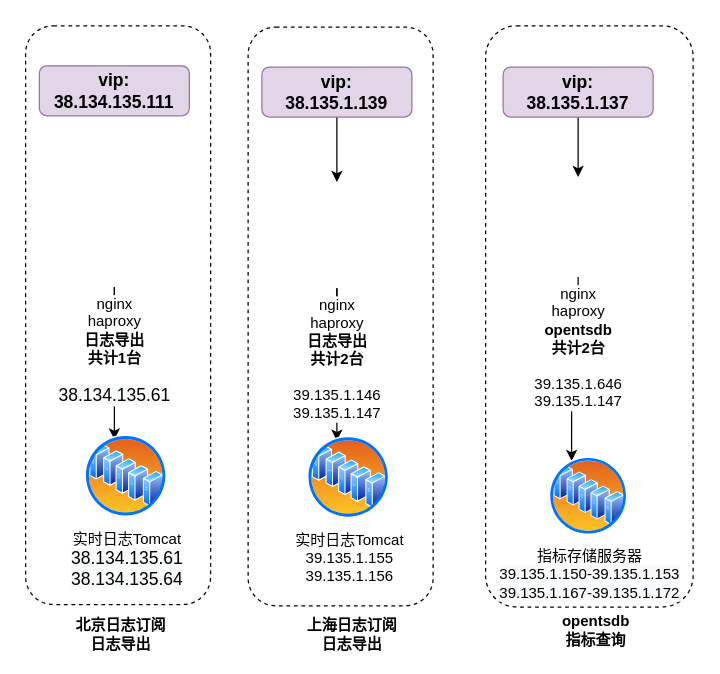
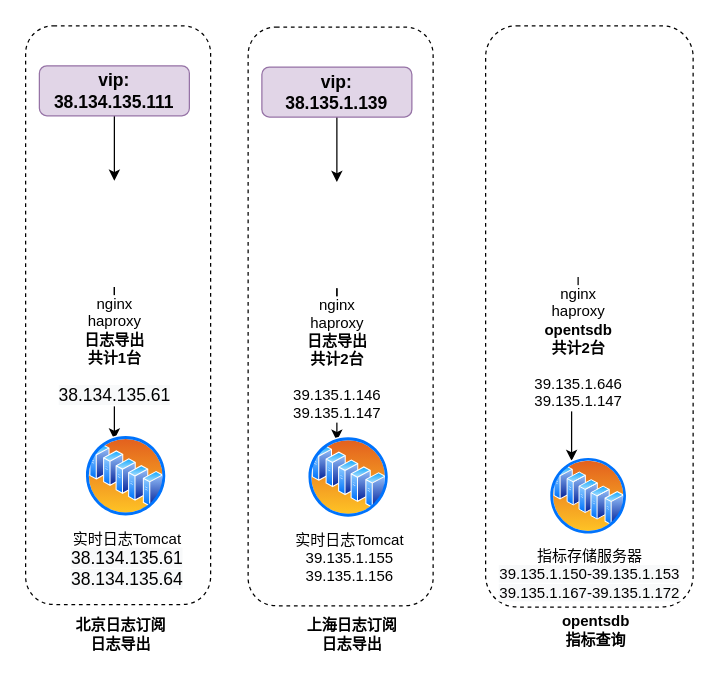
(578, 92) -> none
(578, 143) -> none
none -> (114, 144)
